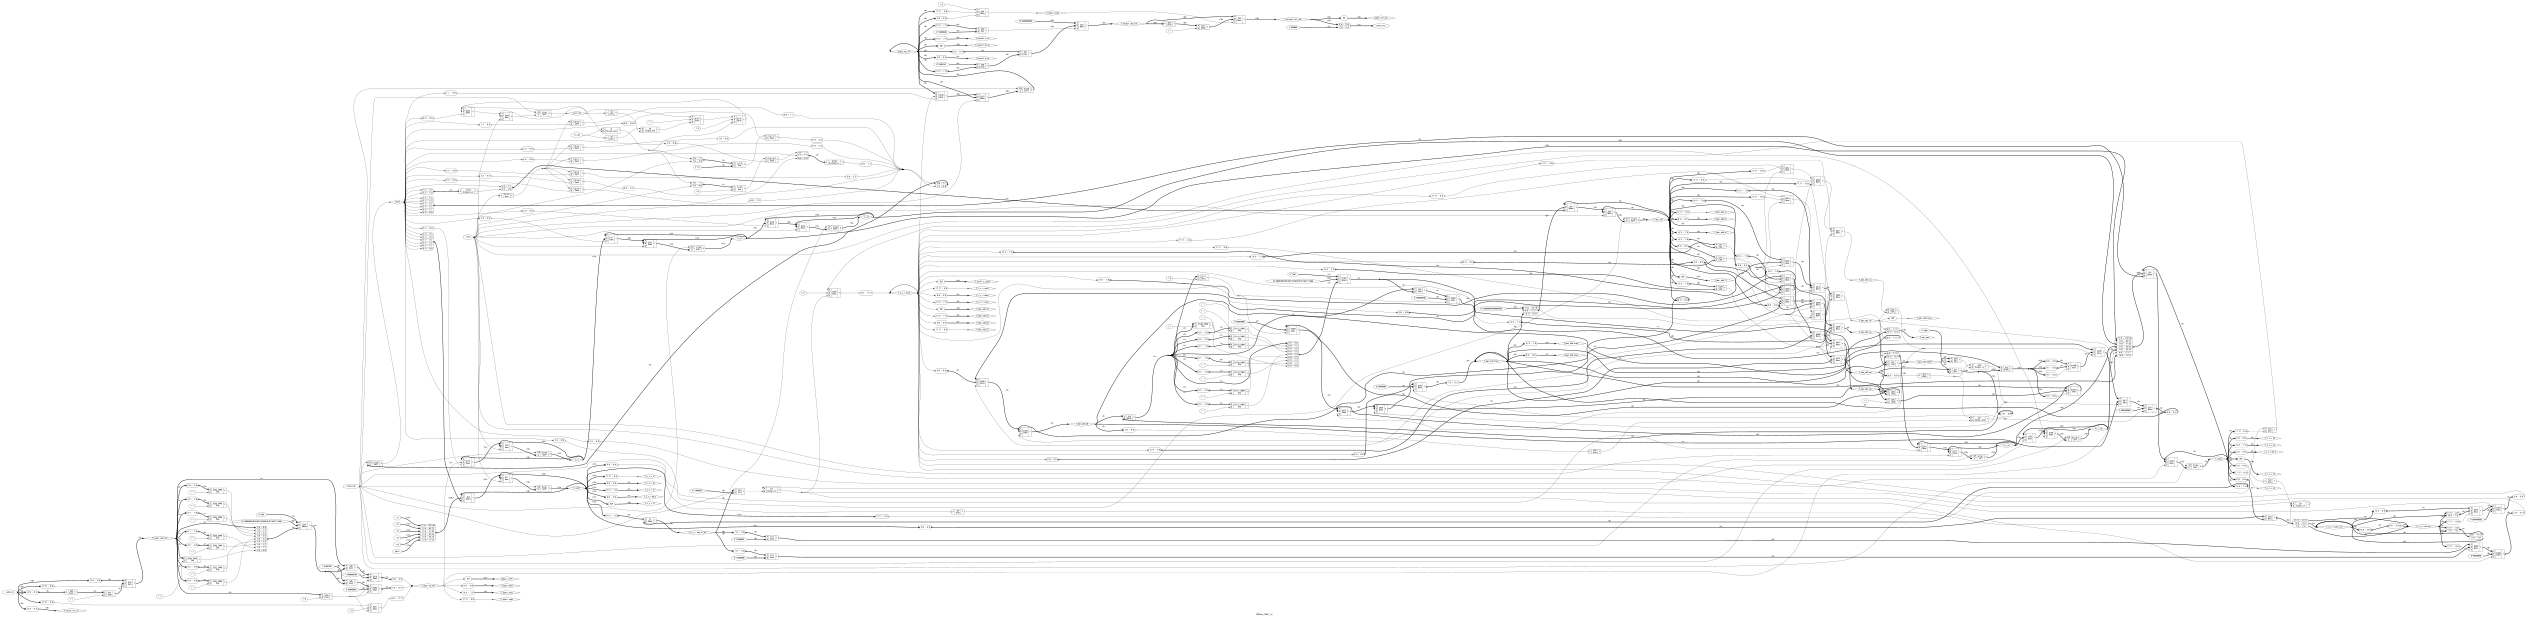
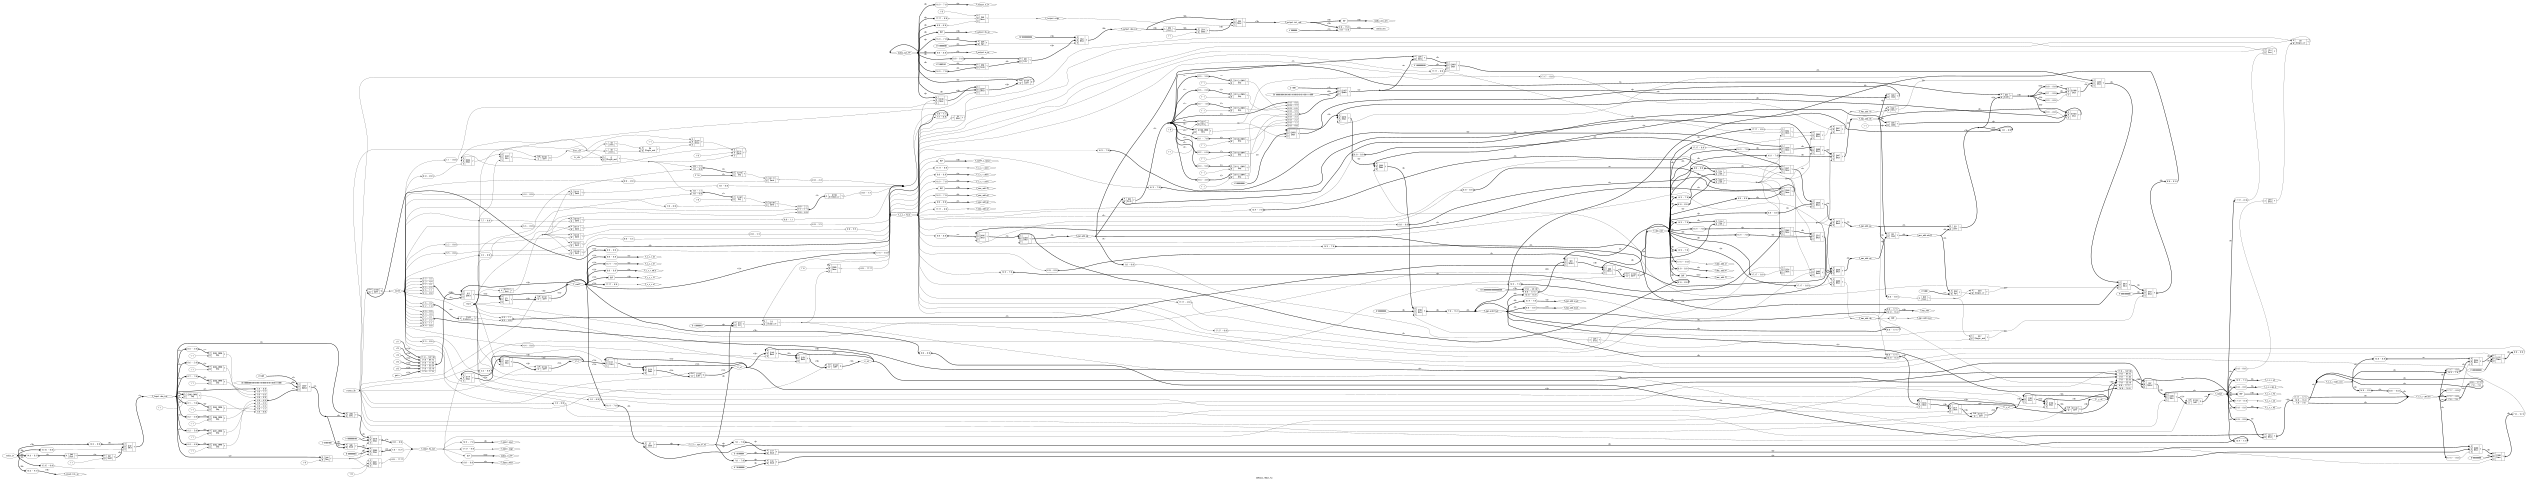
(1721, 233) -> none
